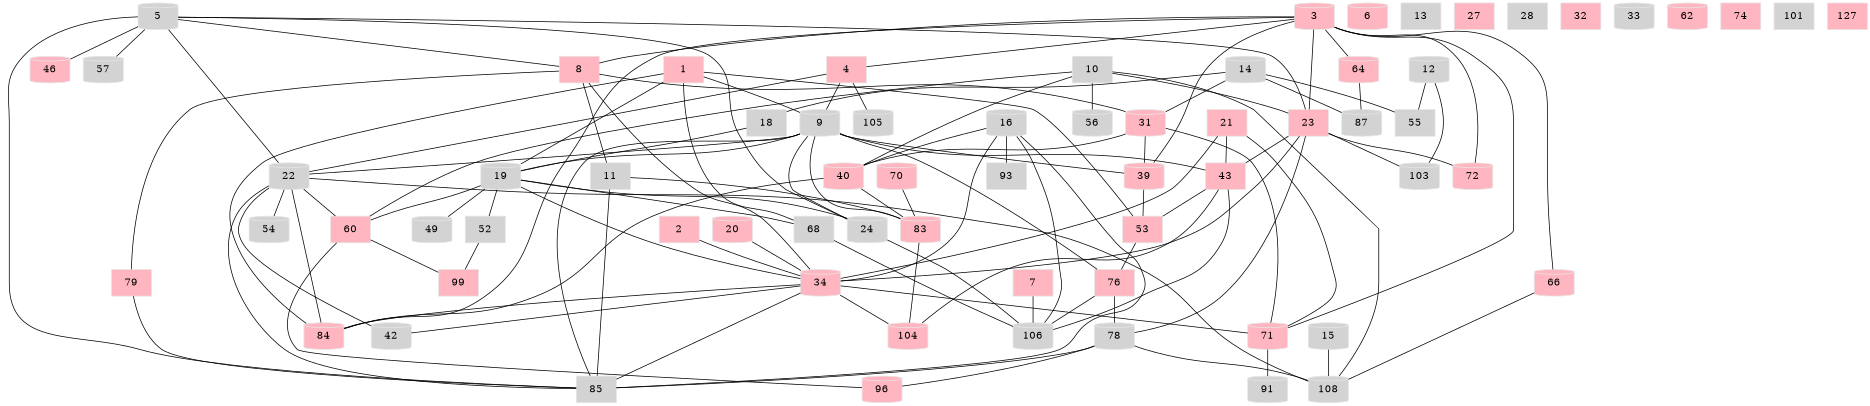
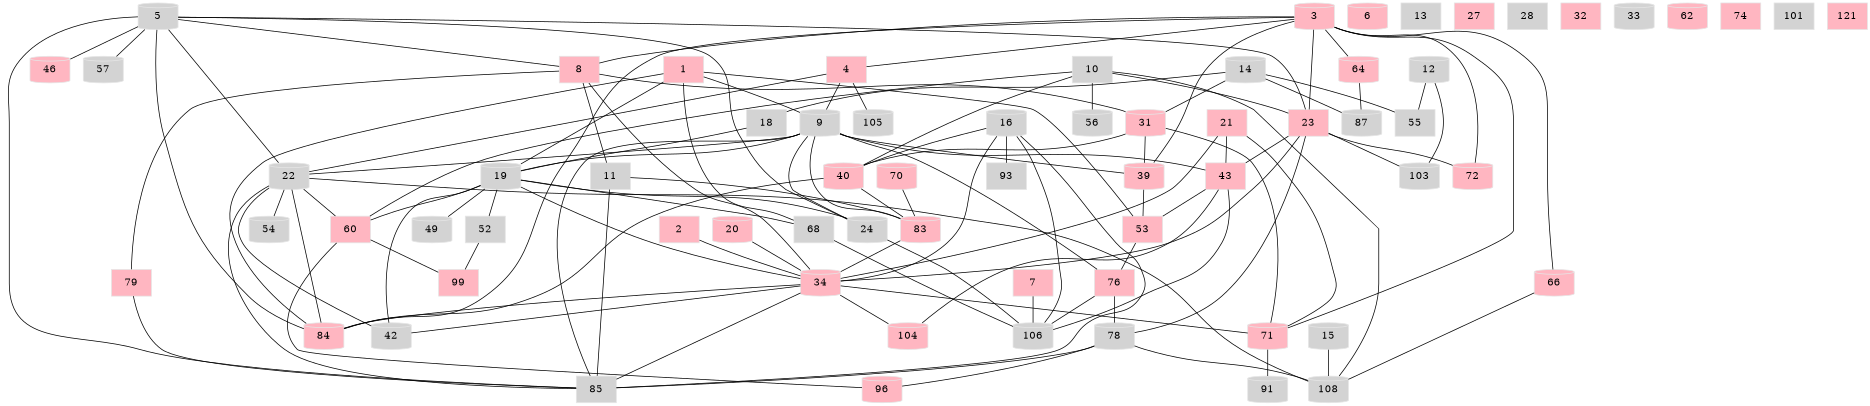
(1847, 16) -> (1847, 16)
none -> (184, 204)
none -> (398, 228)
(914, 287) -> (874, 255)
